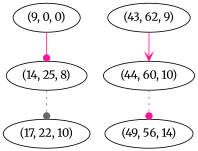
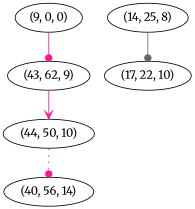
(47, 44) -> (49, 44)
(149, 76) -> (49, 134)
(47, 102) -> (148, 44)
(149, 134) -> (49, 192)
